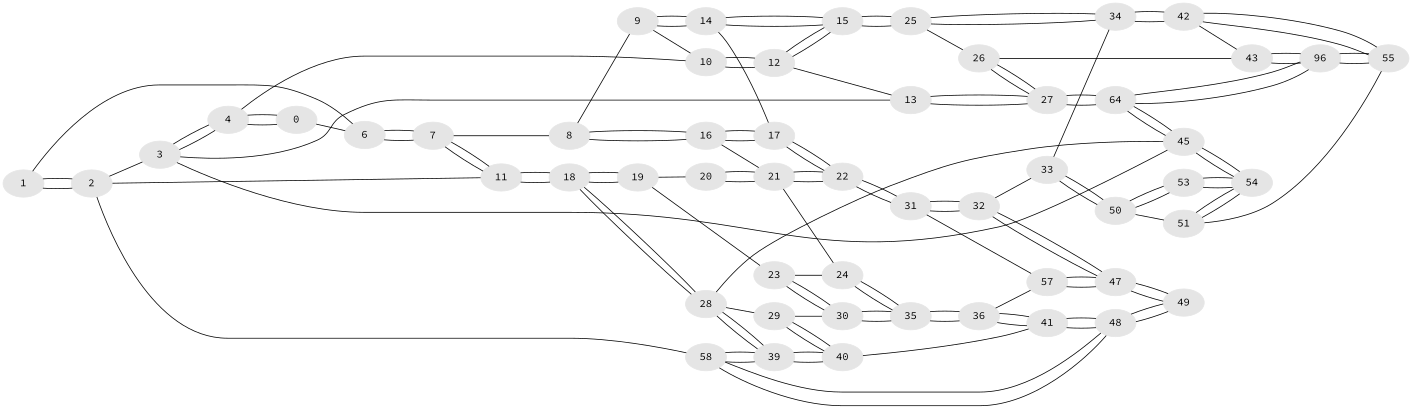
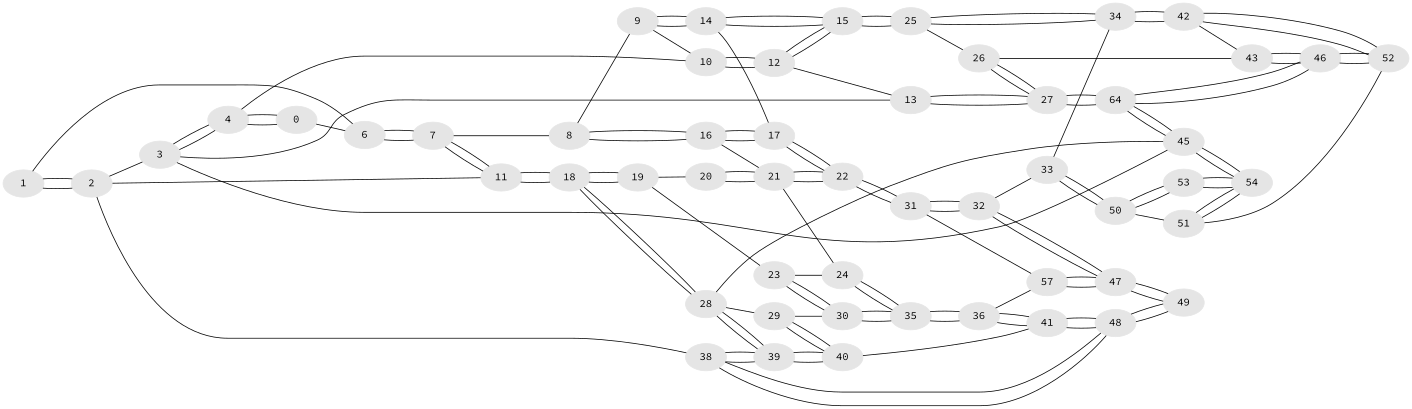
(1320, 58) -> (1320, 58)
(1389, 58) -> (1389, 58)
(706, 357) -> (706, 357)
